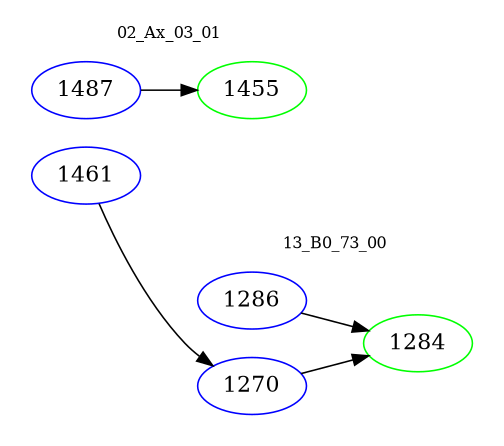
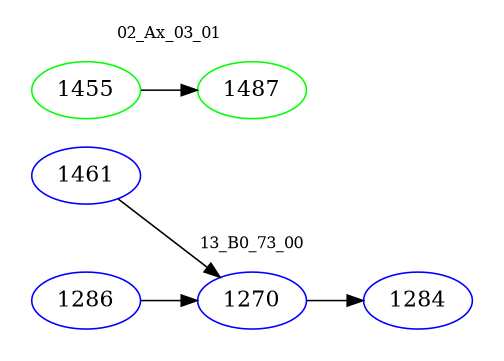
(86, 90) -> (252, 90)
(161, 90) -> (161, 90)
(327, 320) -> (161, 301)
(418, 343) -> (418, 301)
